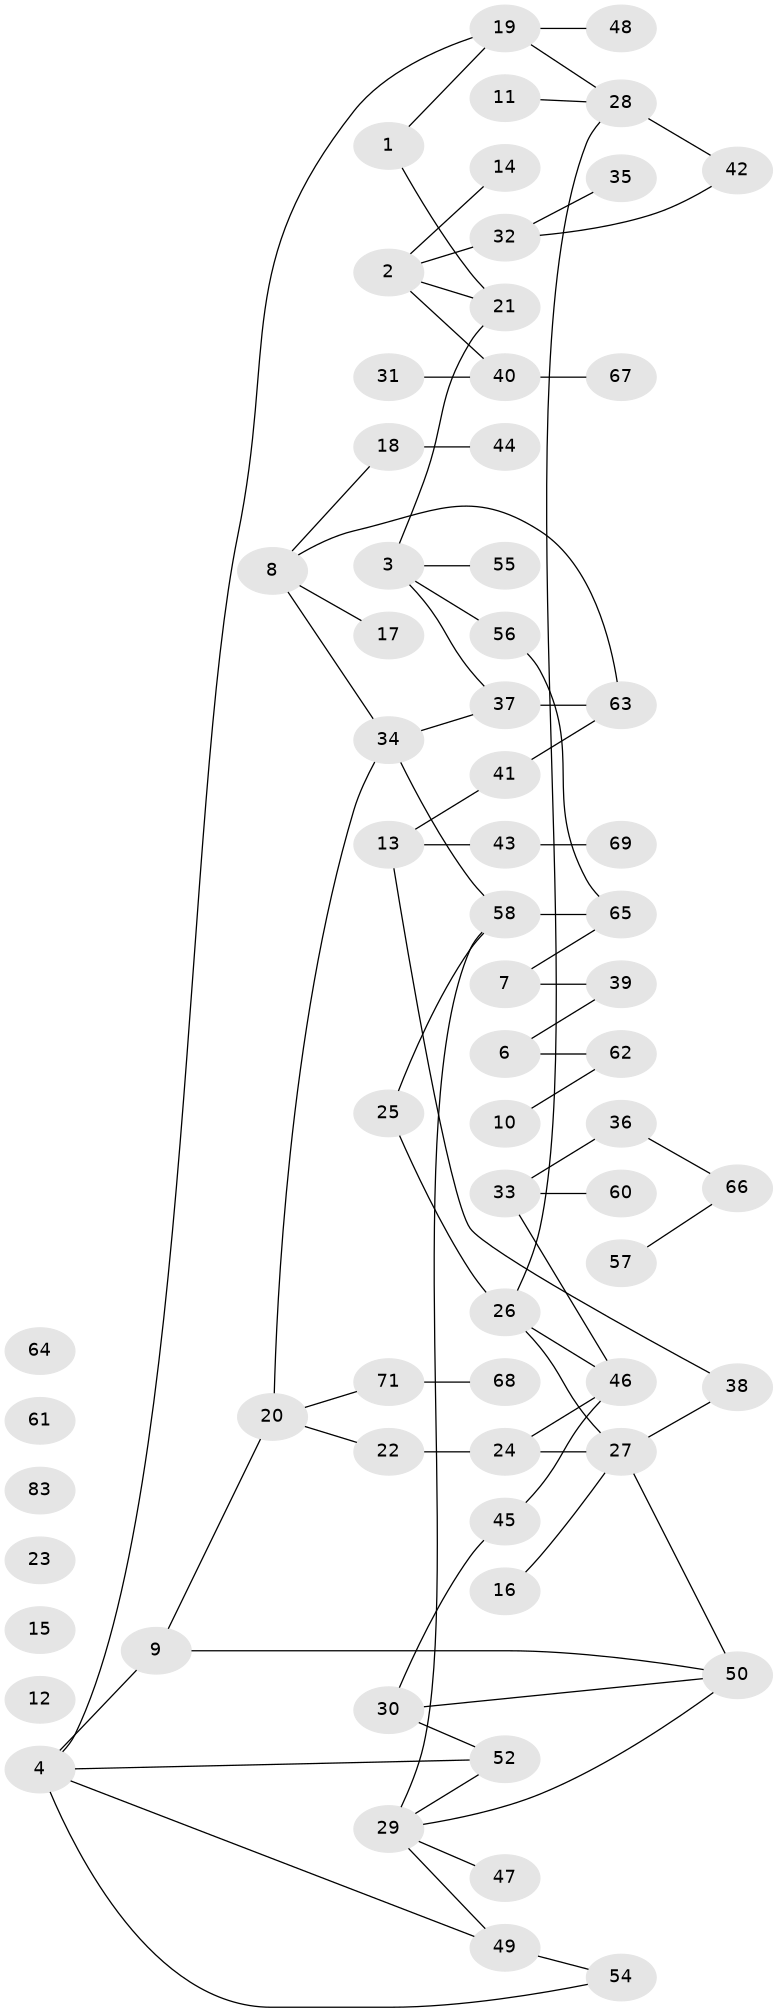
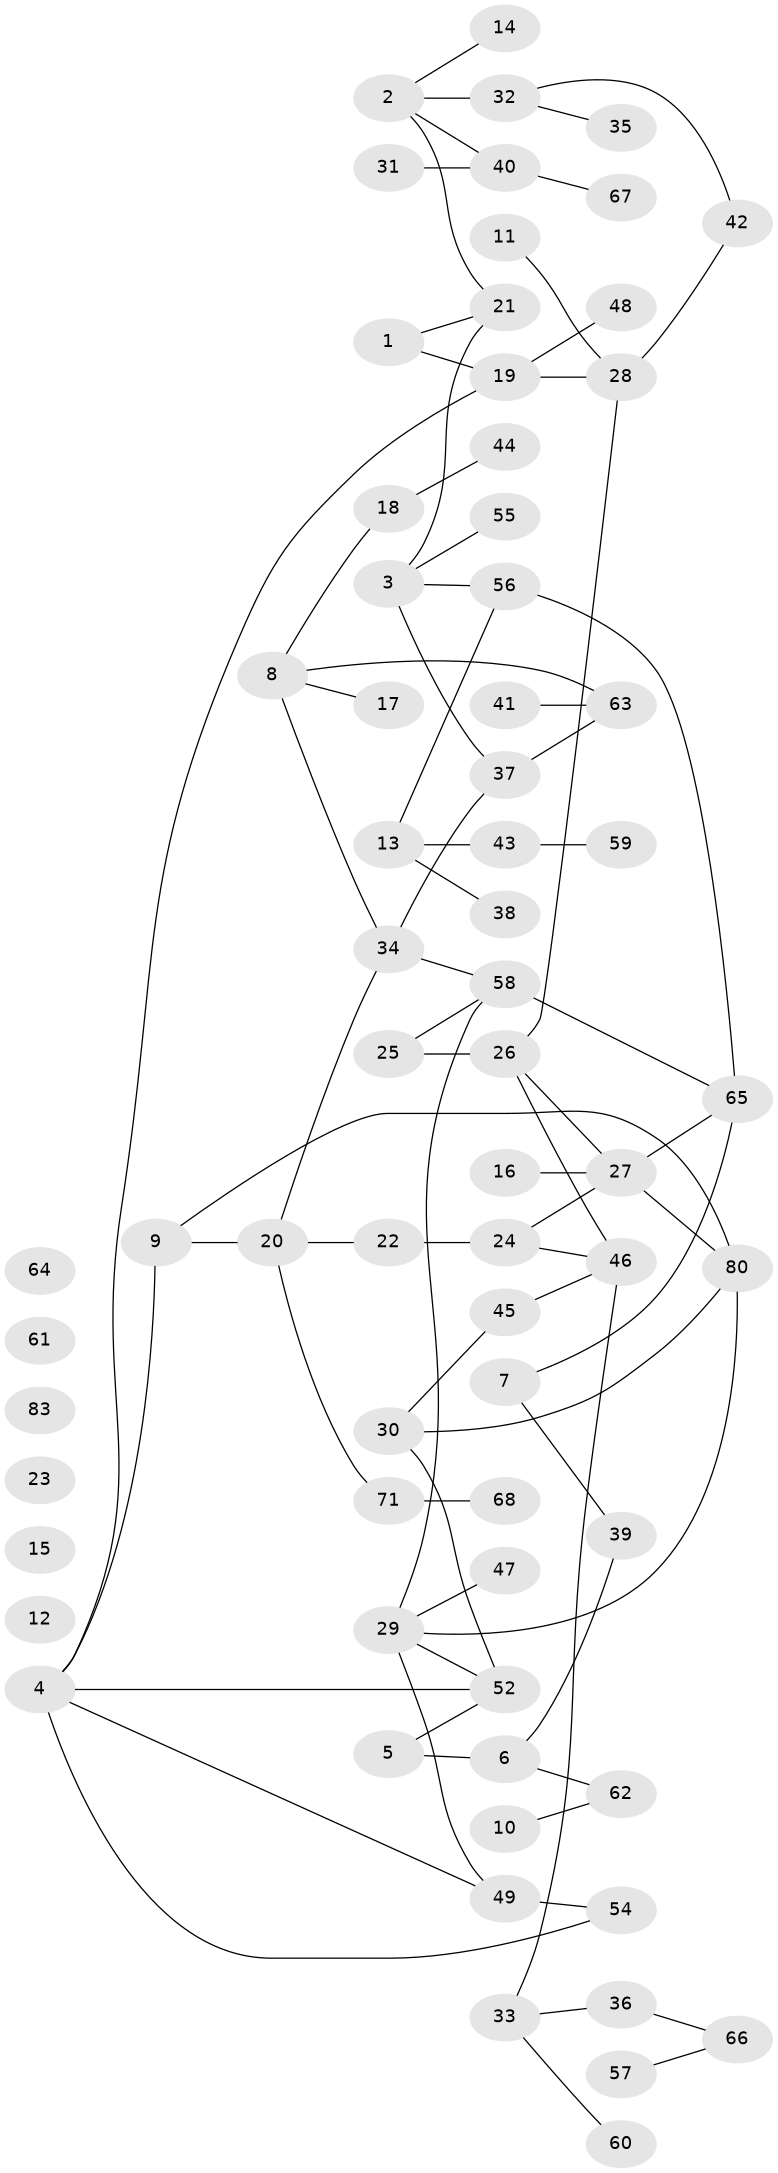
(447, 810) -> (445, 721)
(621, 845) -> (621, 845)
(679, 1420) -> (679, 1136)
(738, 1675) -> (738, 1268)
none -> (389, 1754)
